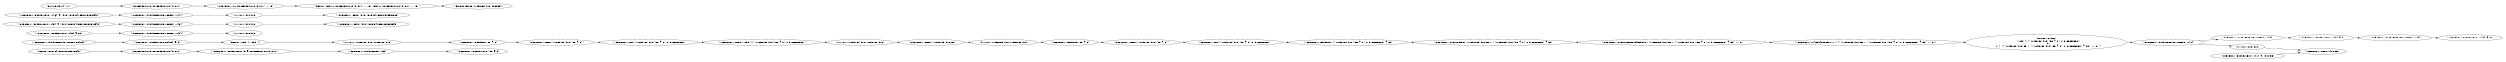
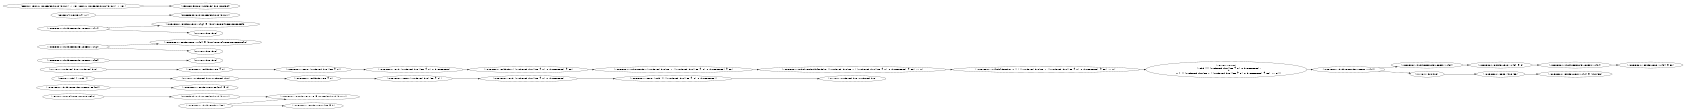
(59, 6) -> (73, 15)
(245, 6) -> none
(116, 15) -> (132, 27)
(367, 15) -> none
(117, 24) -> (132, 45)
(367, 24) -> none
(59, 33) -> none
(206, 42) -> none
(932, 42) -> none
(315, 51) -> (256, 102)
(2288, 54) -> (1531, 74)
